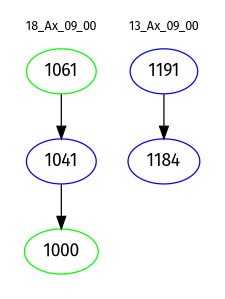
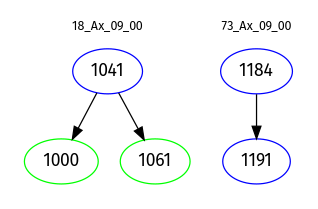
(164, 27) -> (257, 27)
(61, 110) -> (128, 111)
(164, 110) -> (257, 110)
